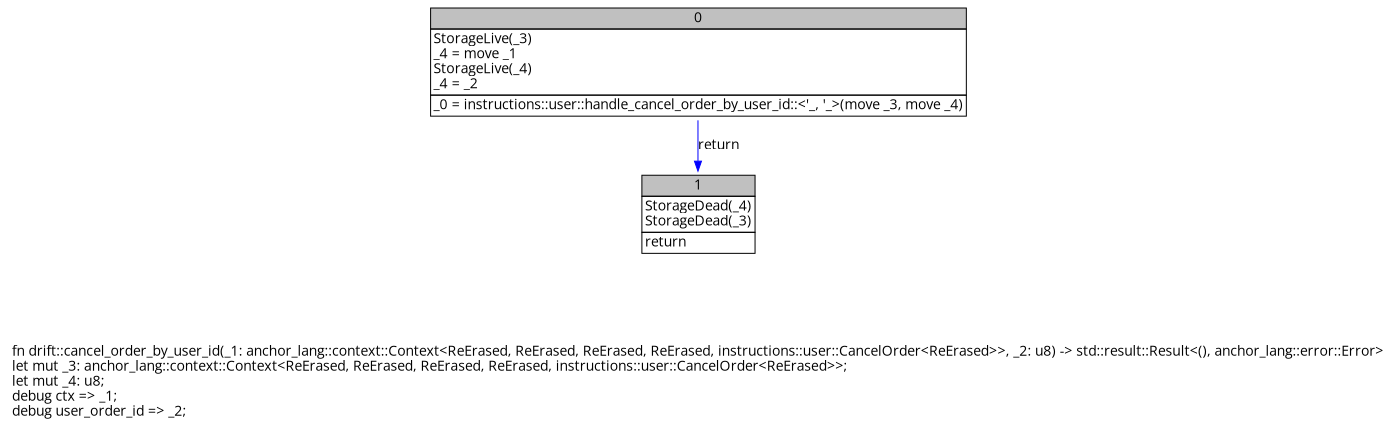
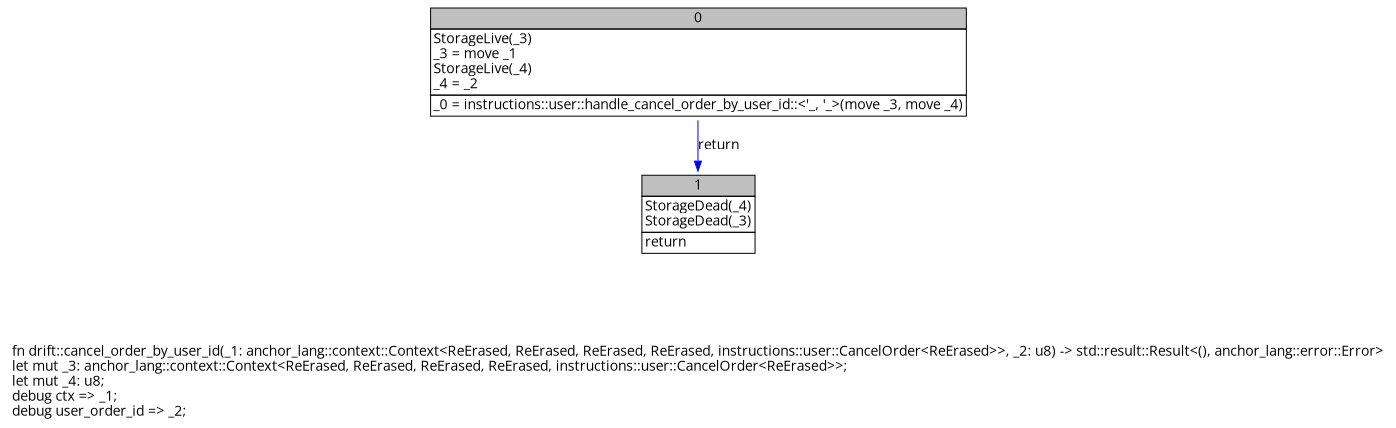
(476, 54) -> (476, 54)
